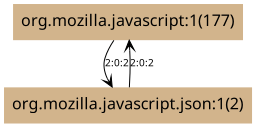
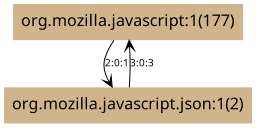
(117, 64) -> (117, 64)
(143, 64) -> (143, 64)
